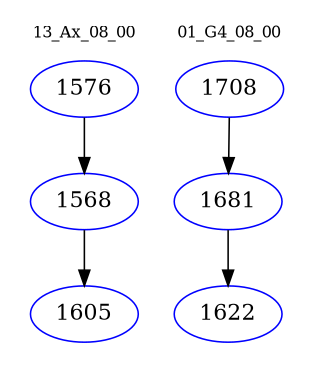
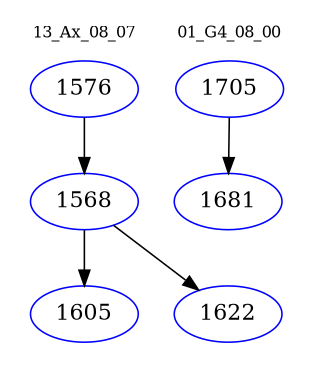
(84, 34) -> (84, 34)
(230, 89) -> (230, 89)
(228, 250) -> (141, 246)
